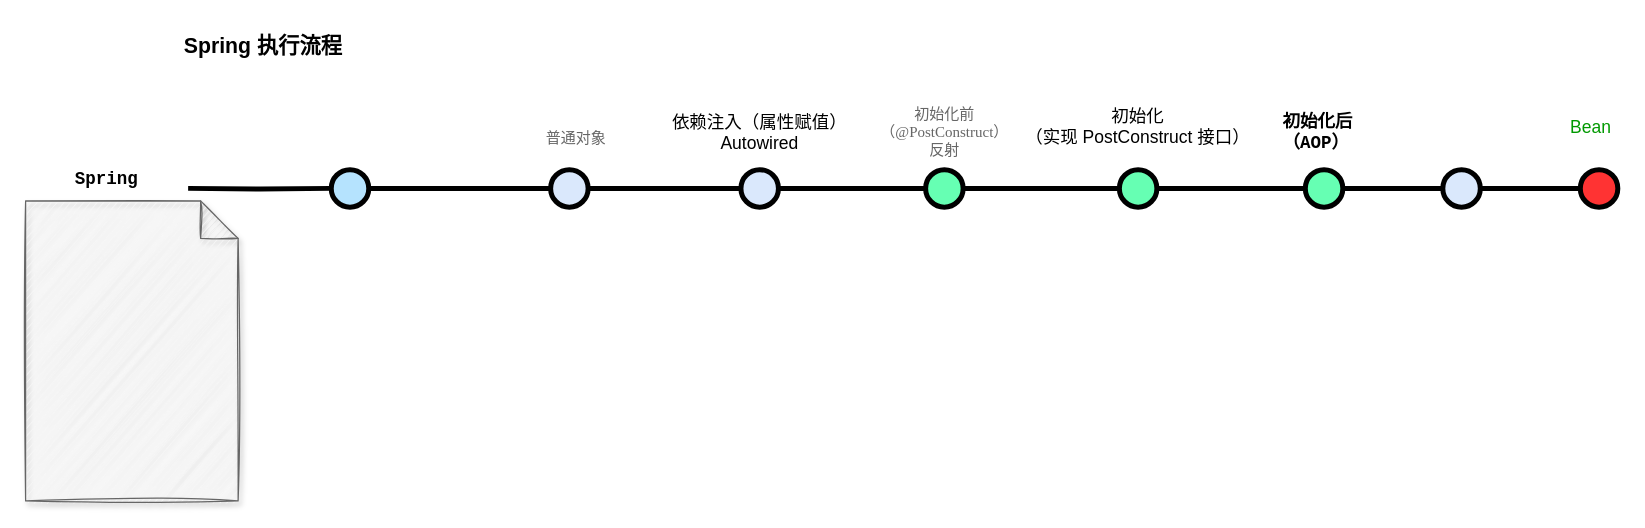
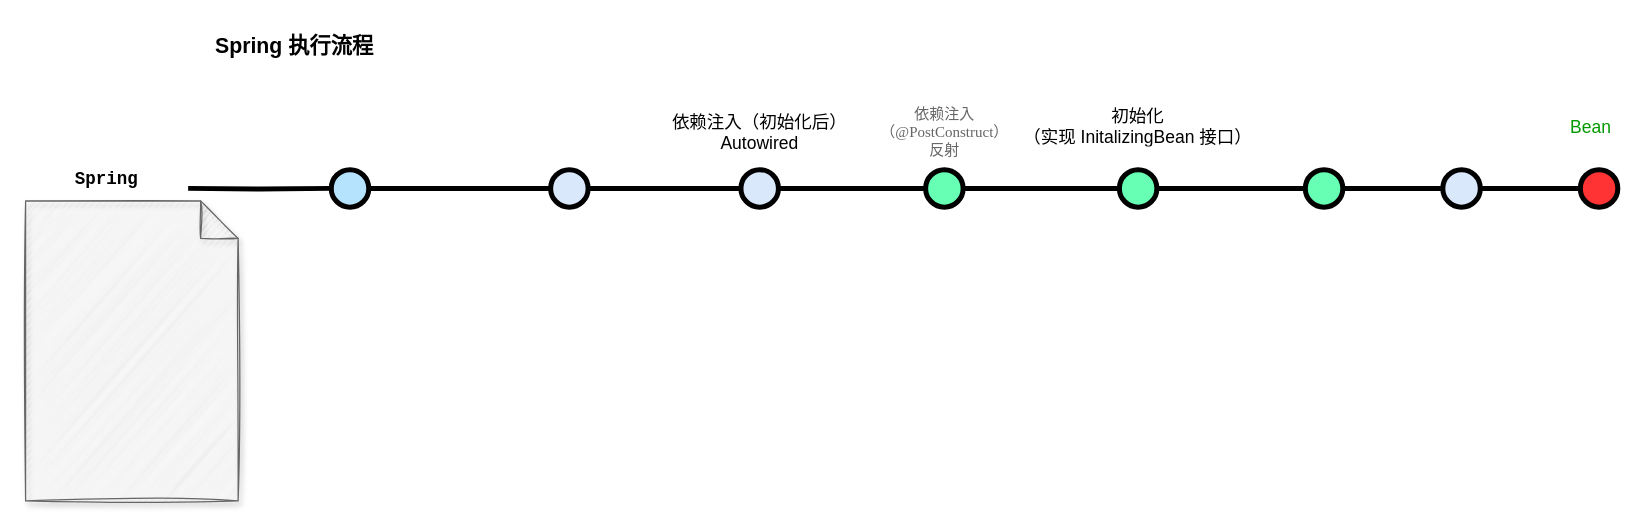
(269, 48) -> (301, 48)
(1138, 126) -> (1138, 126)
(760, 132) -> (760, 132)
(945, 132) -> (945, 132)
(1324, 132) -> none
(576, 138) -> none
